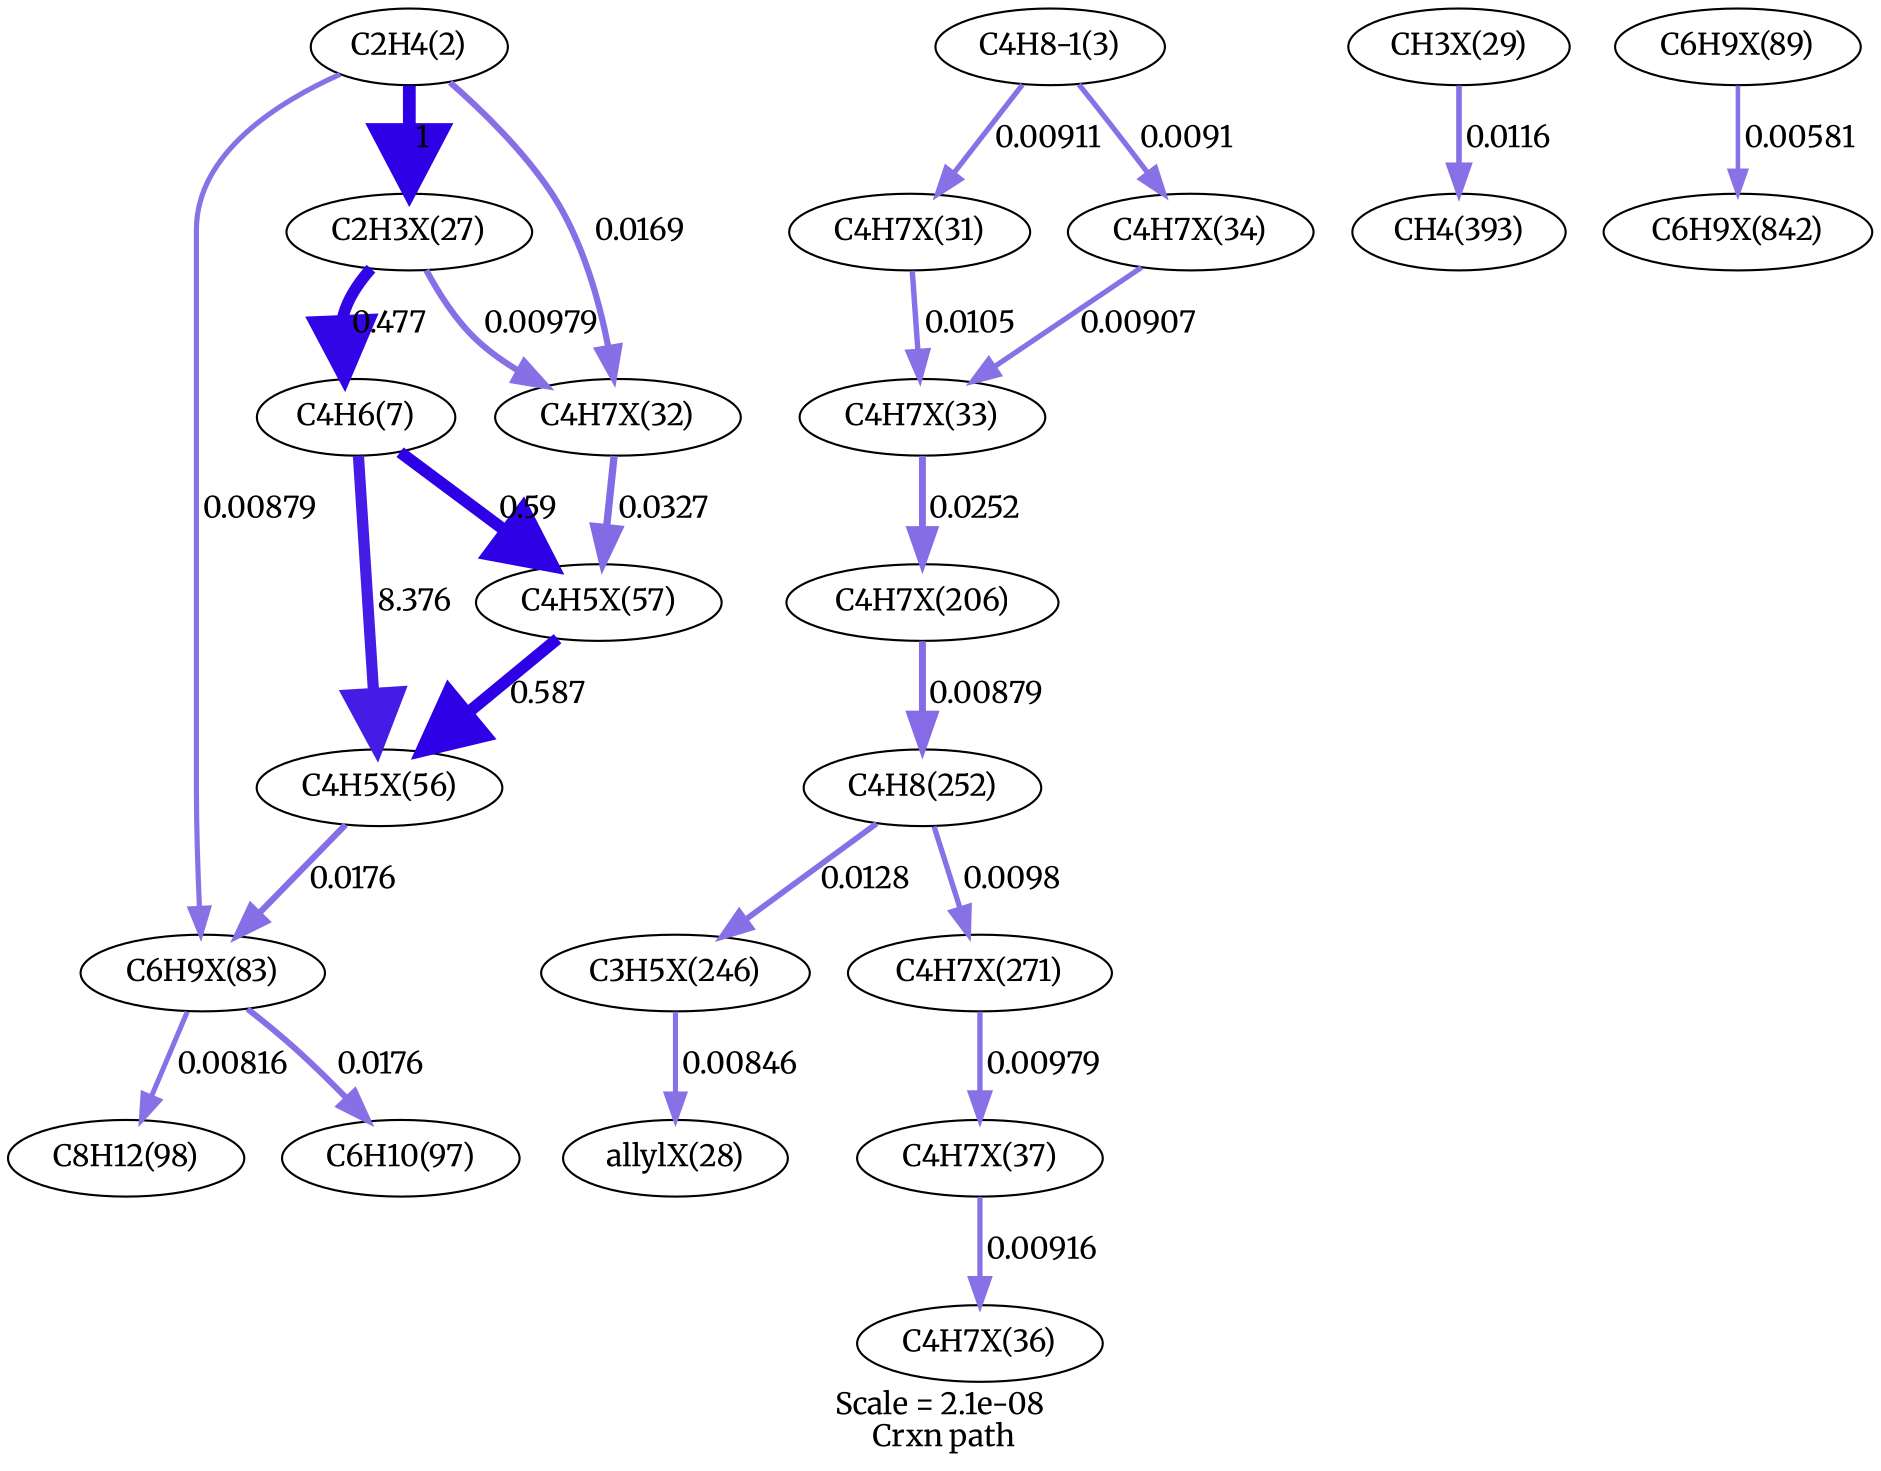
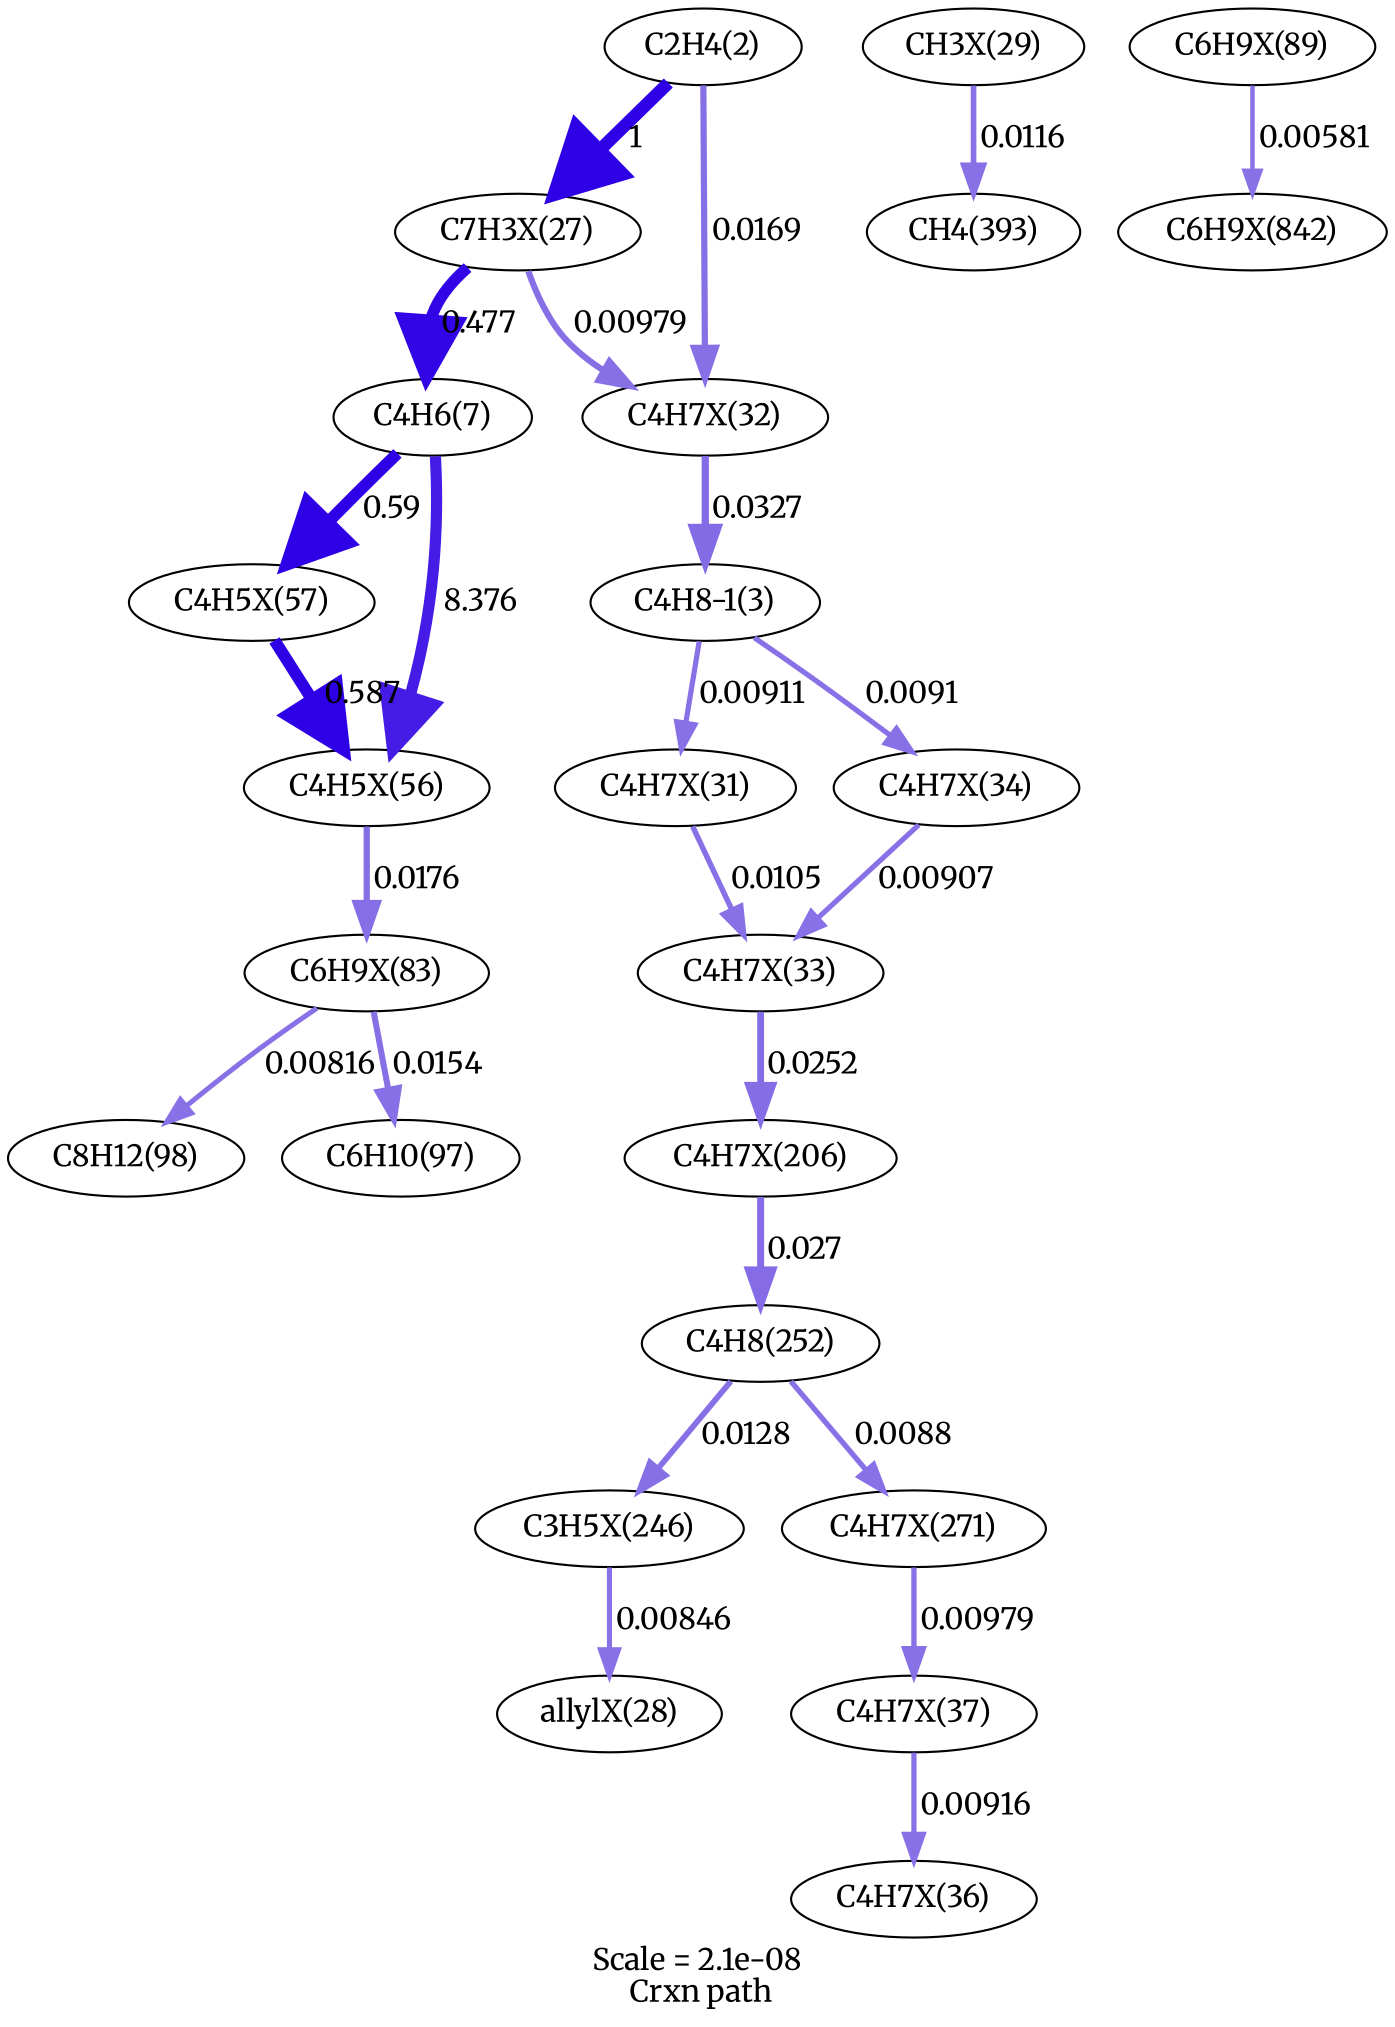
(409, 232) -> (518, 232)
(196, 457) -> none
(610, 491) -> (705, 491)
(983, 695) -> (802, 1251)
(1009, 880) -> (900, 1436)
(377, 1066) -> (435, 1066)
